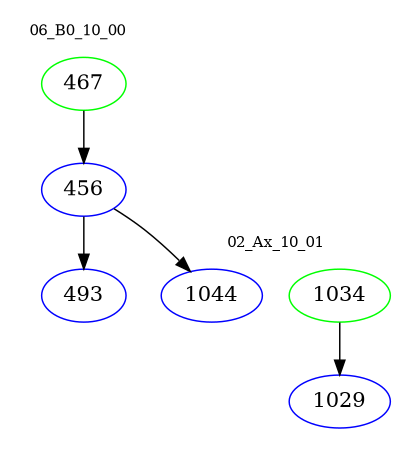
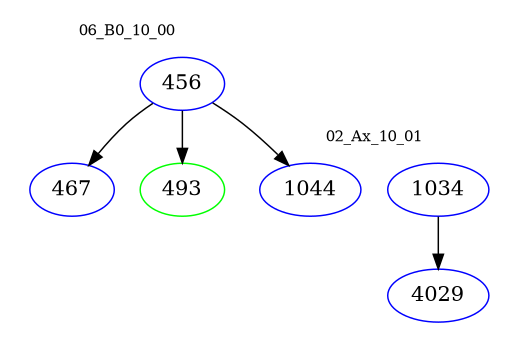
(84, 84) -> (72, 190)
(84, 130) -> (123, 126)
(84, 296) -> (182, 190)
(340, 296) -> (438, 190)
(340, 402) -> (438, 296)
